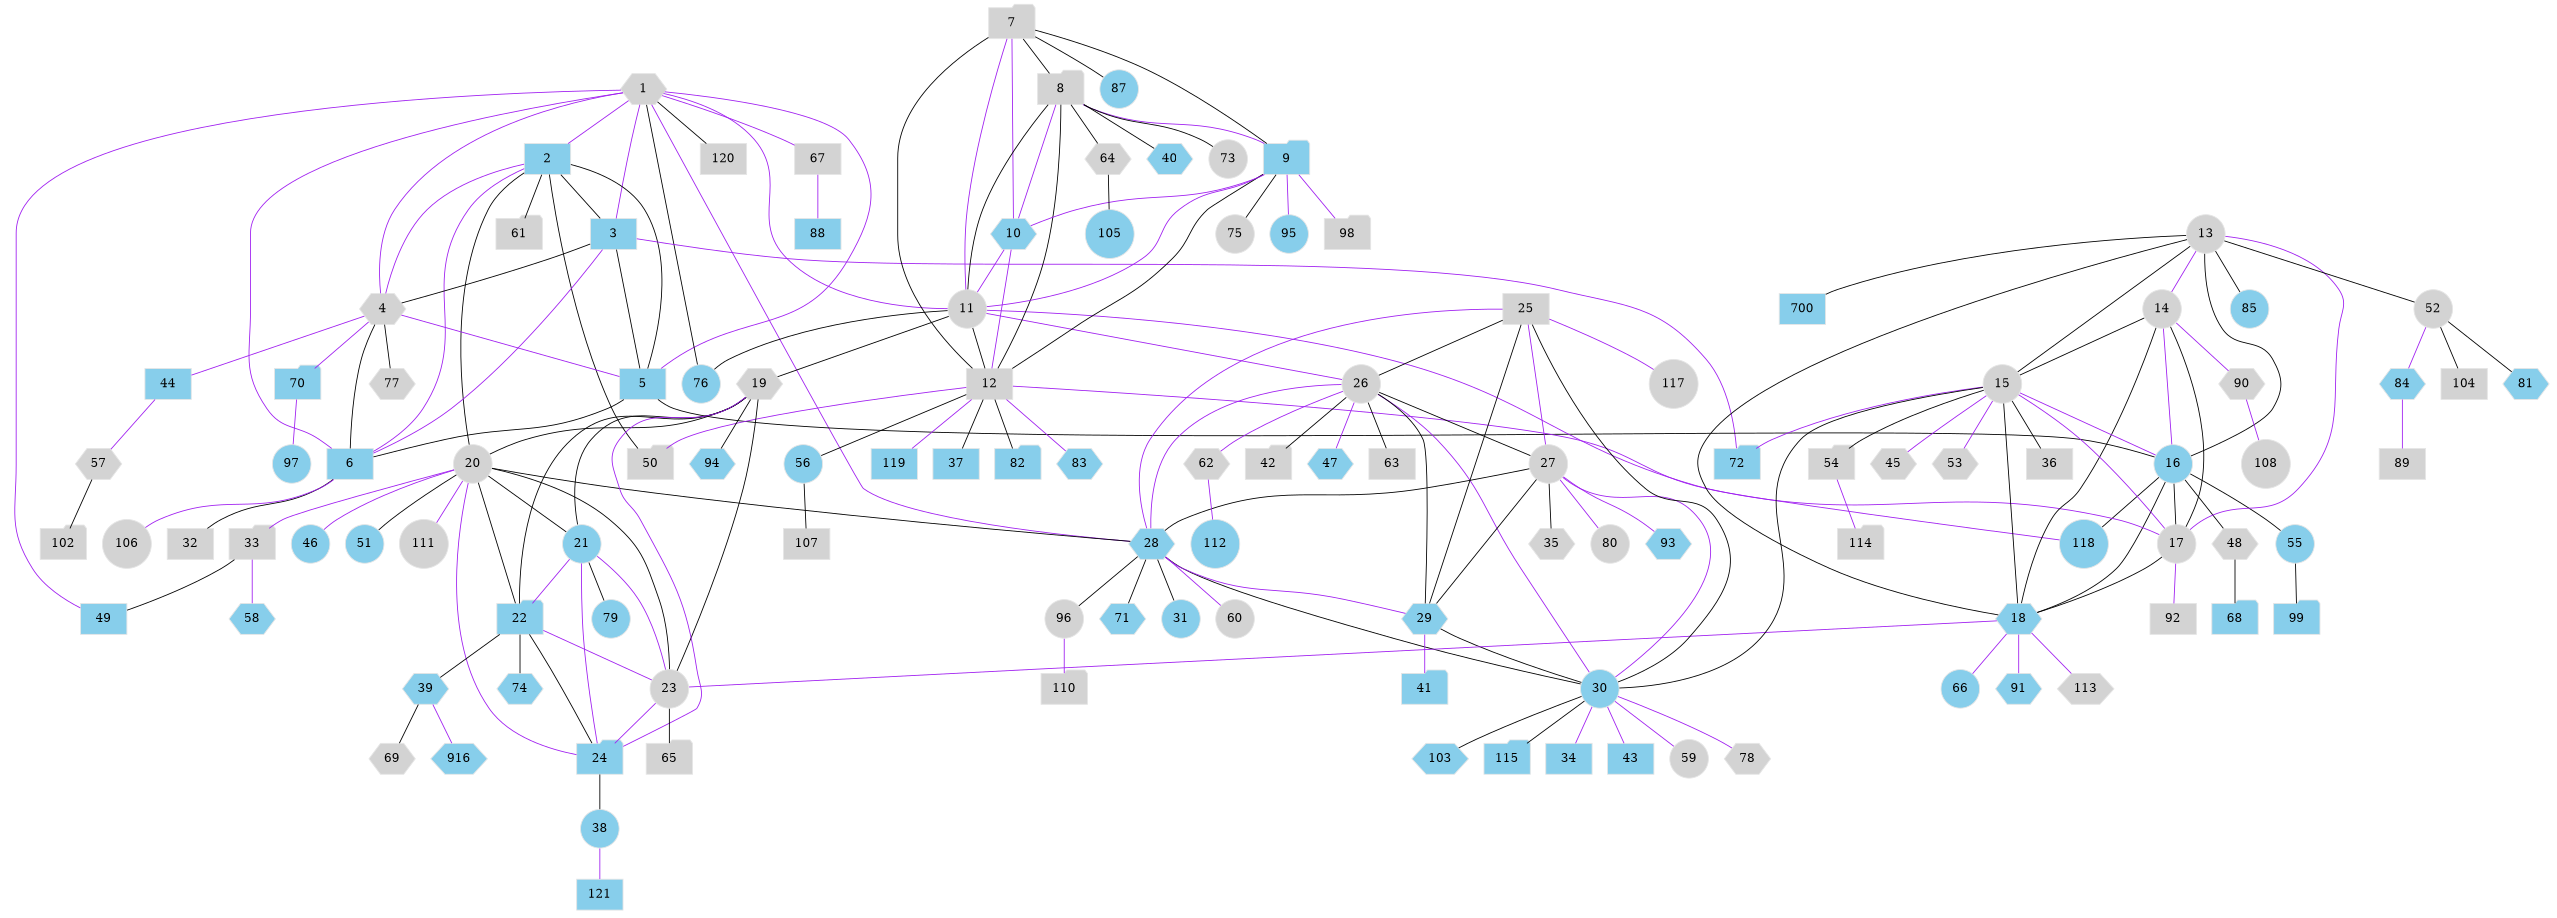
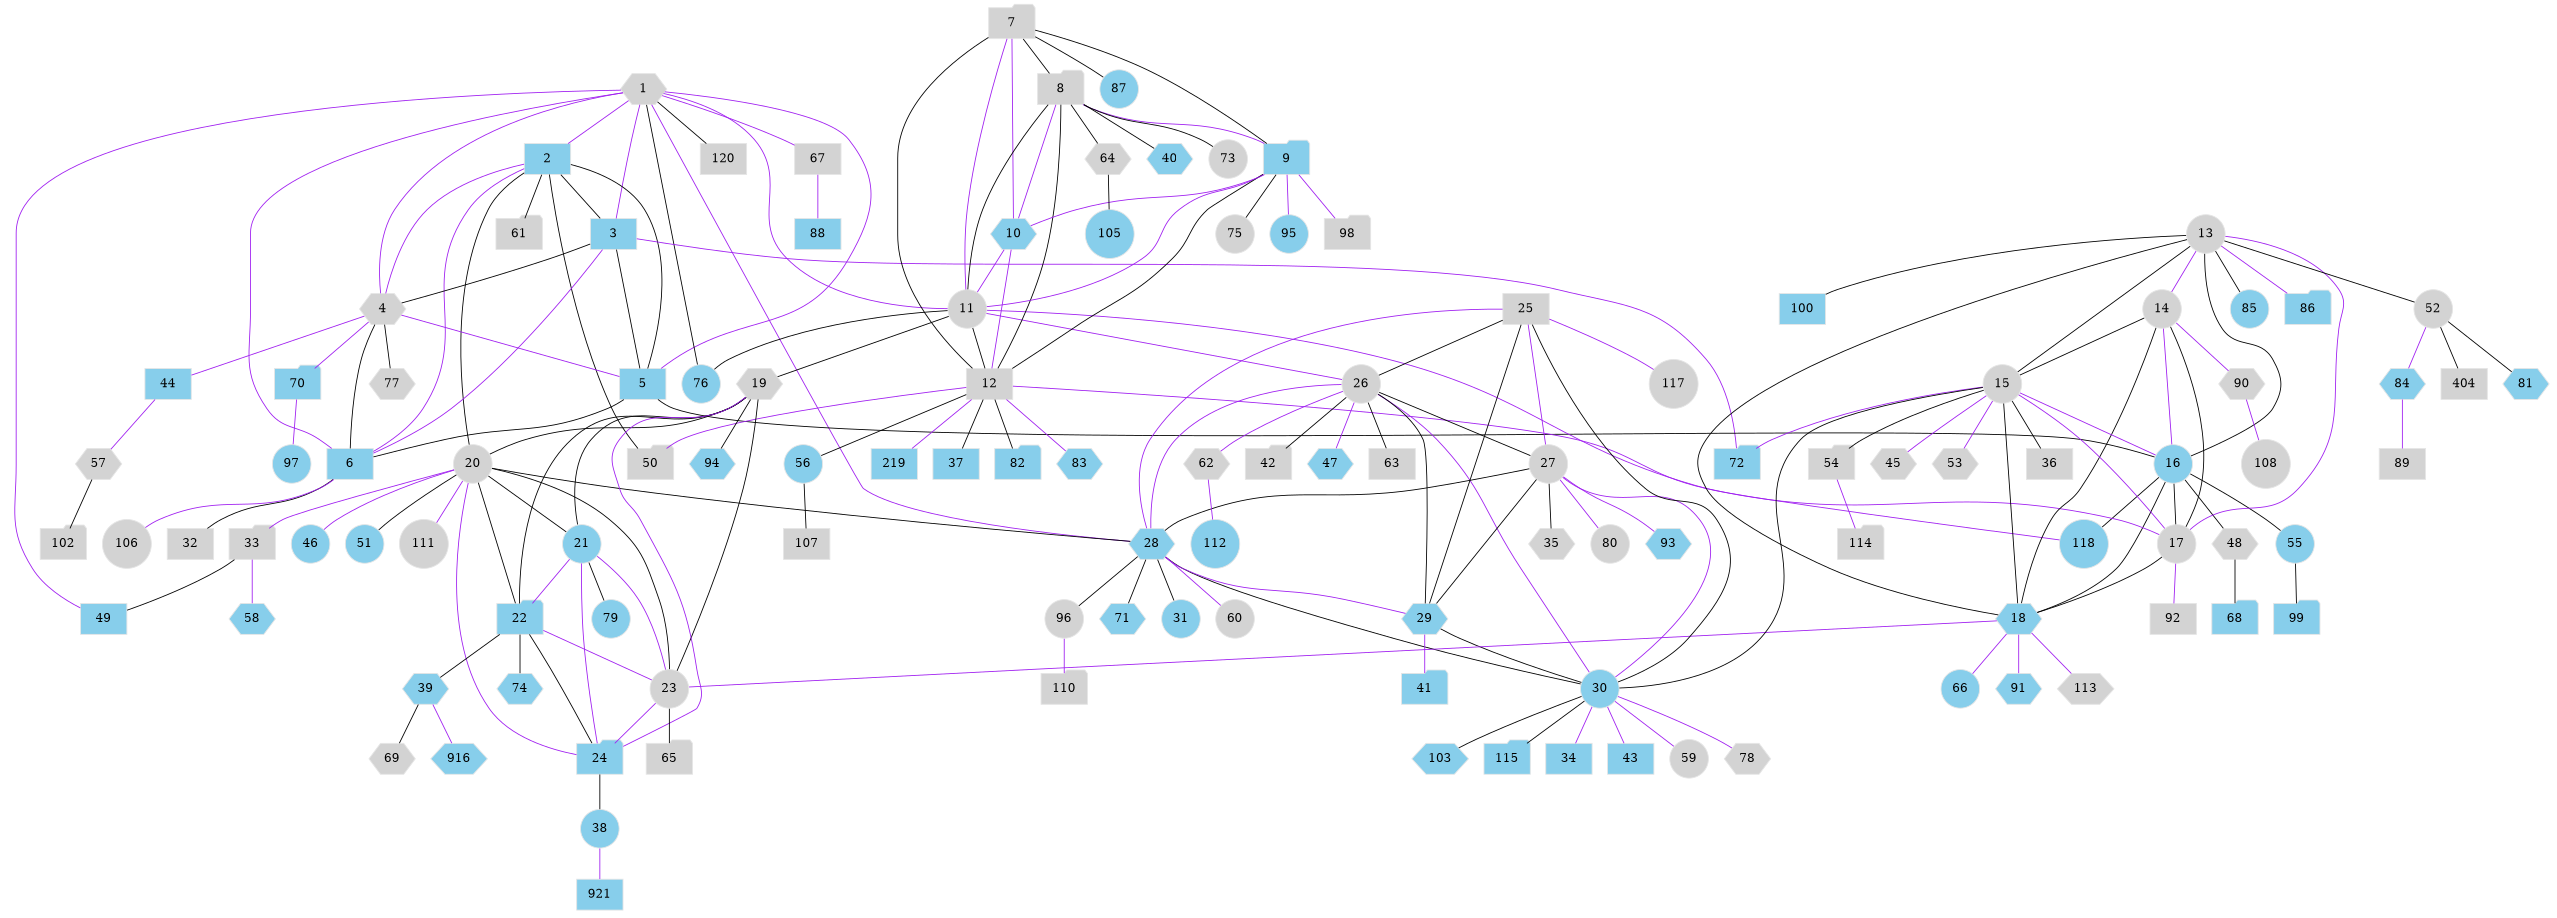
(1802, 309) -> (1802, 309)
none -> (2308, 309)
(2464, 384) -> (2464, 384)
(894, 464) -> (894, 464)
(600, 895) -> (600, 895)
